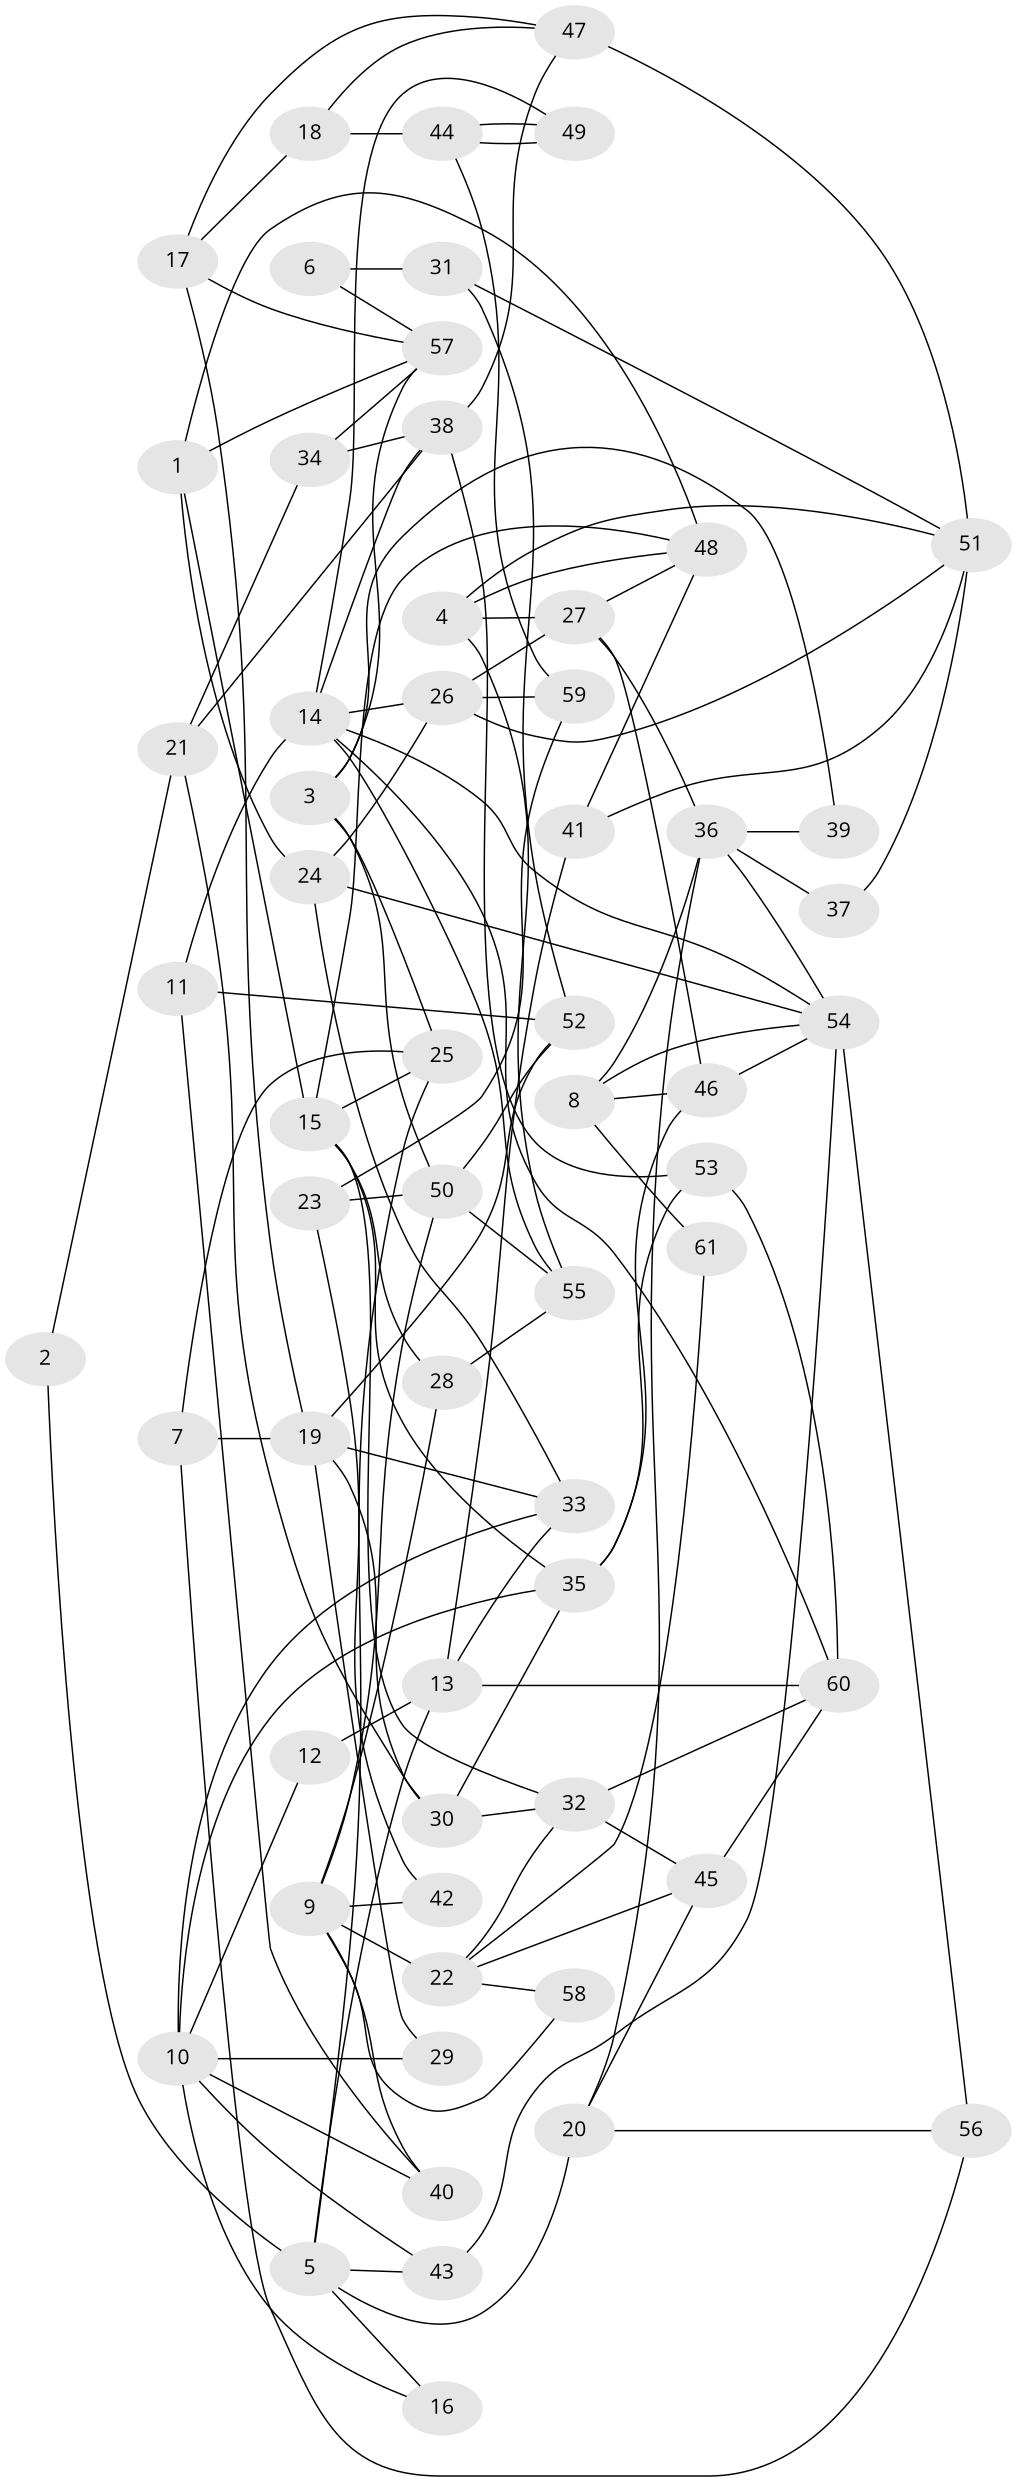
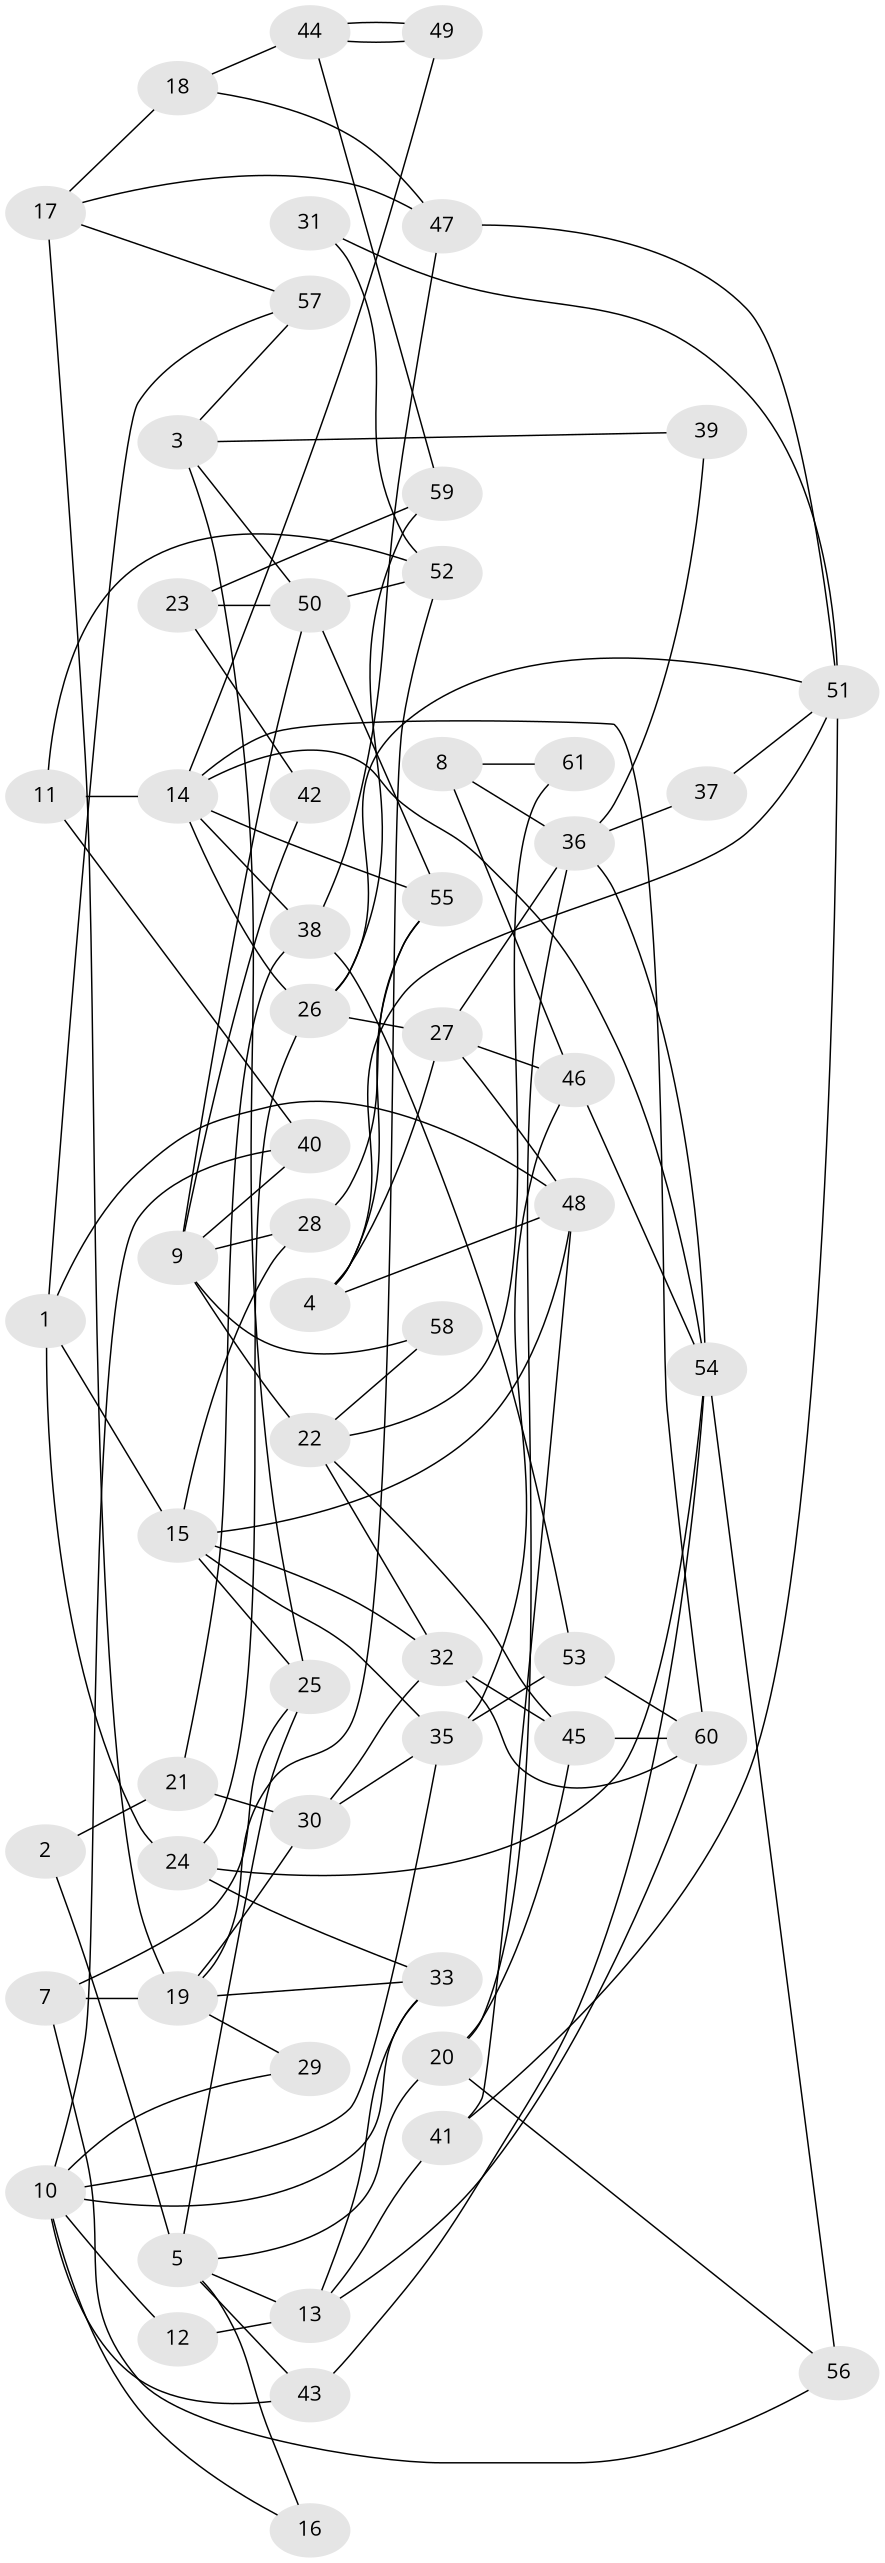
(310, 269) -> none
(310, 460) -> none
(687, 1044) -> none
